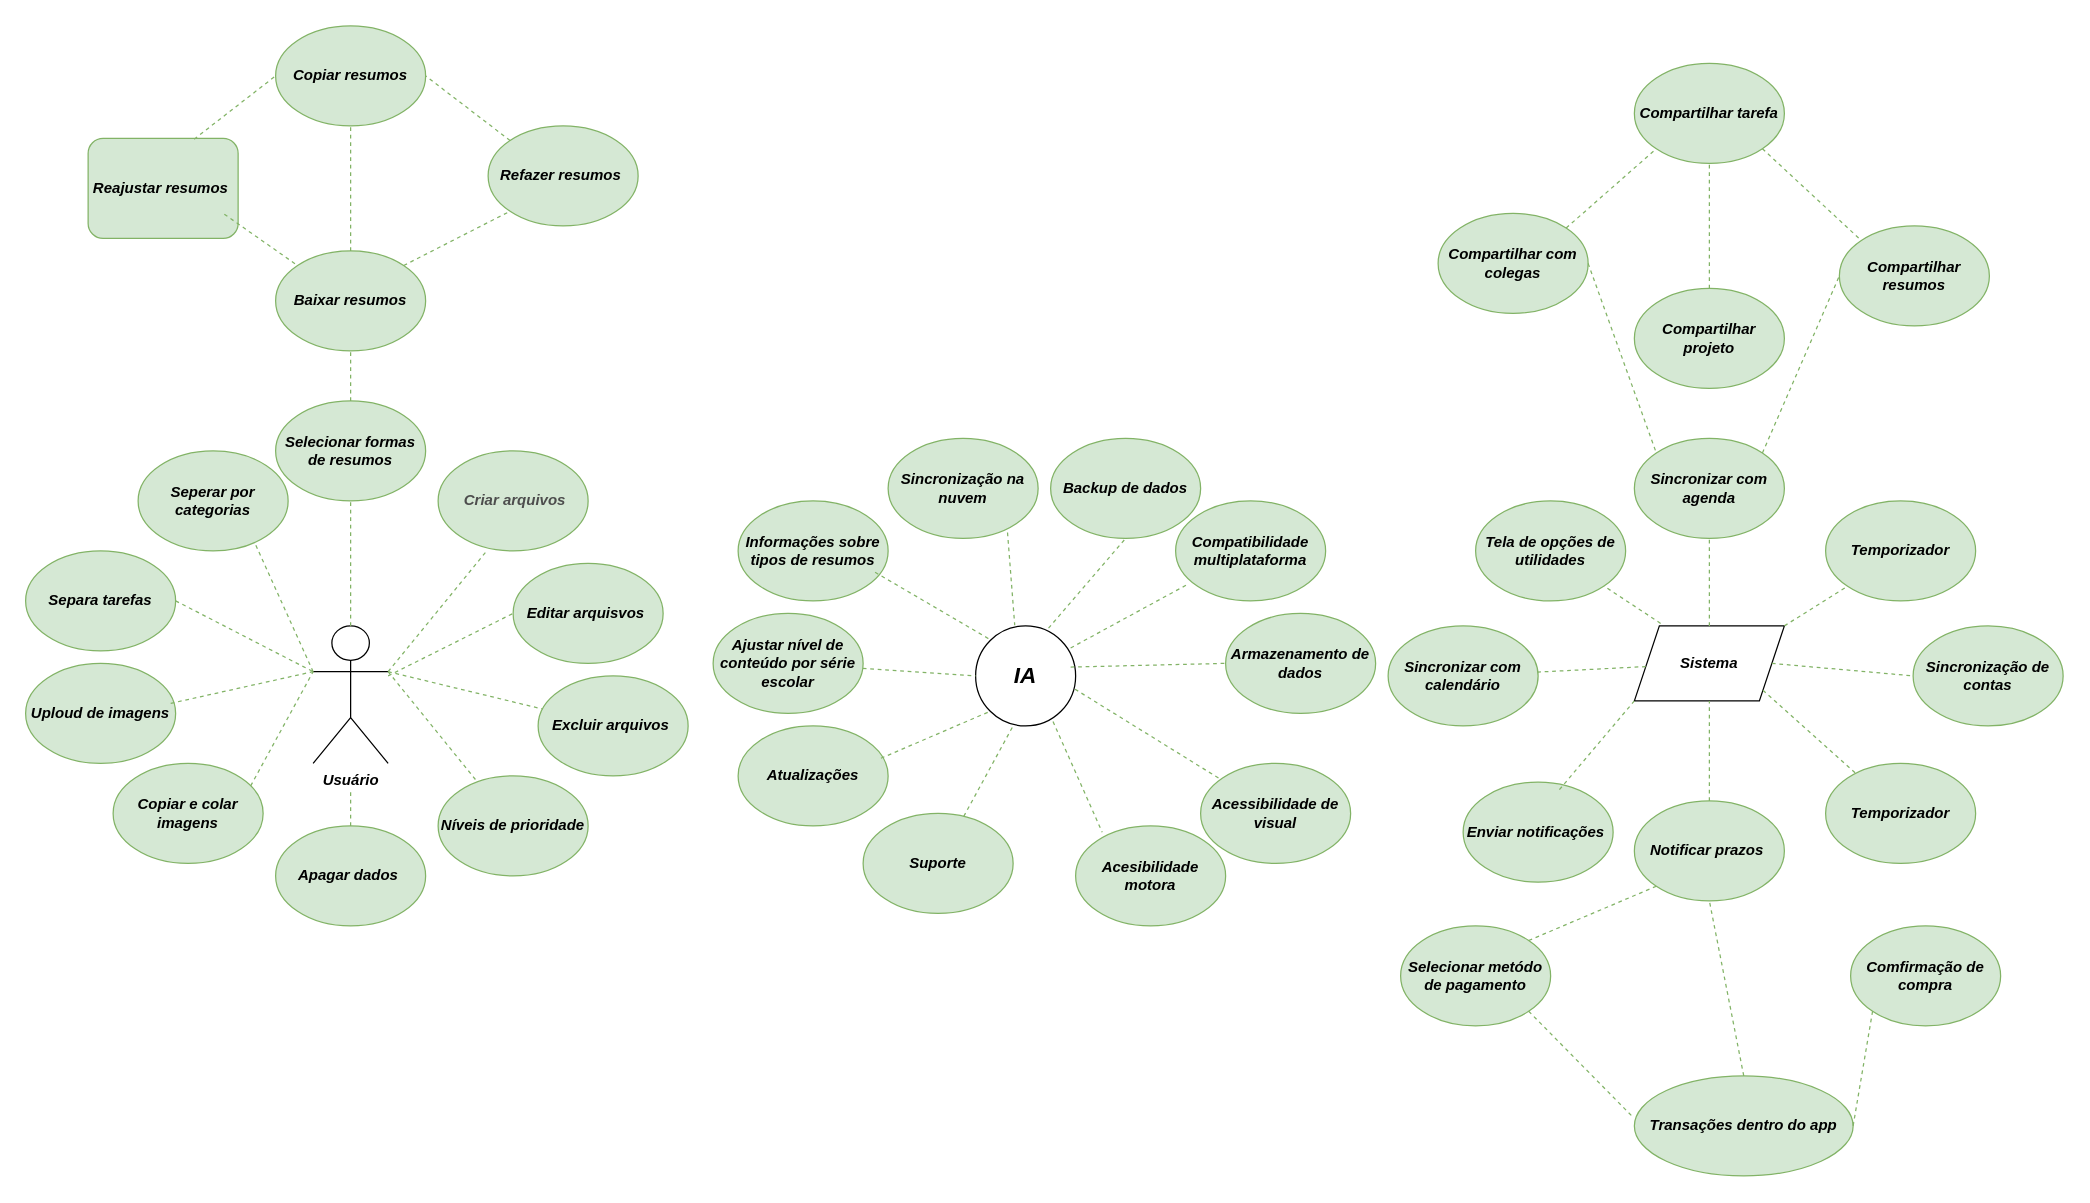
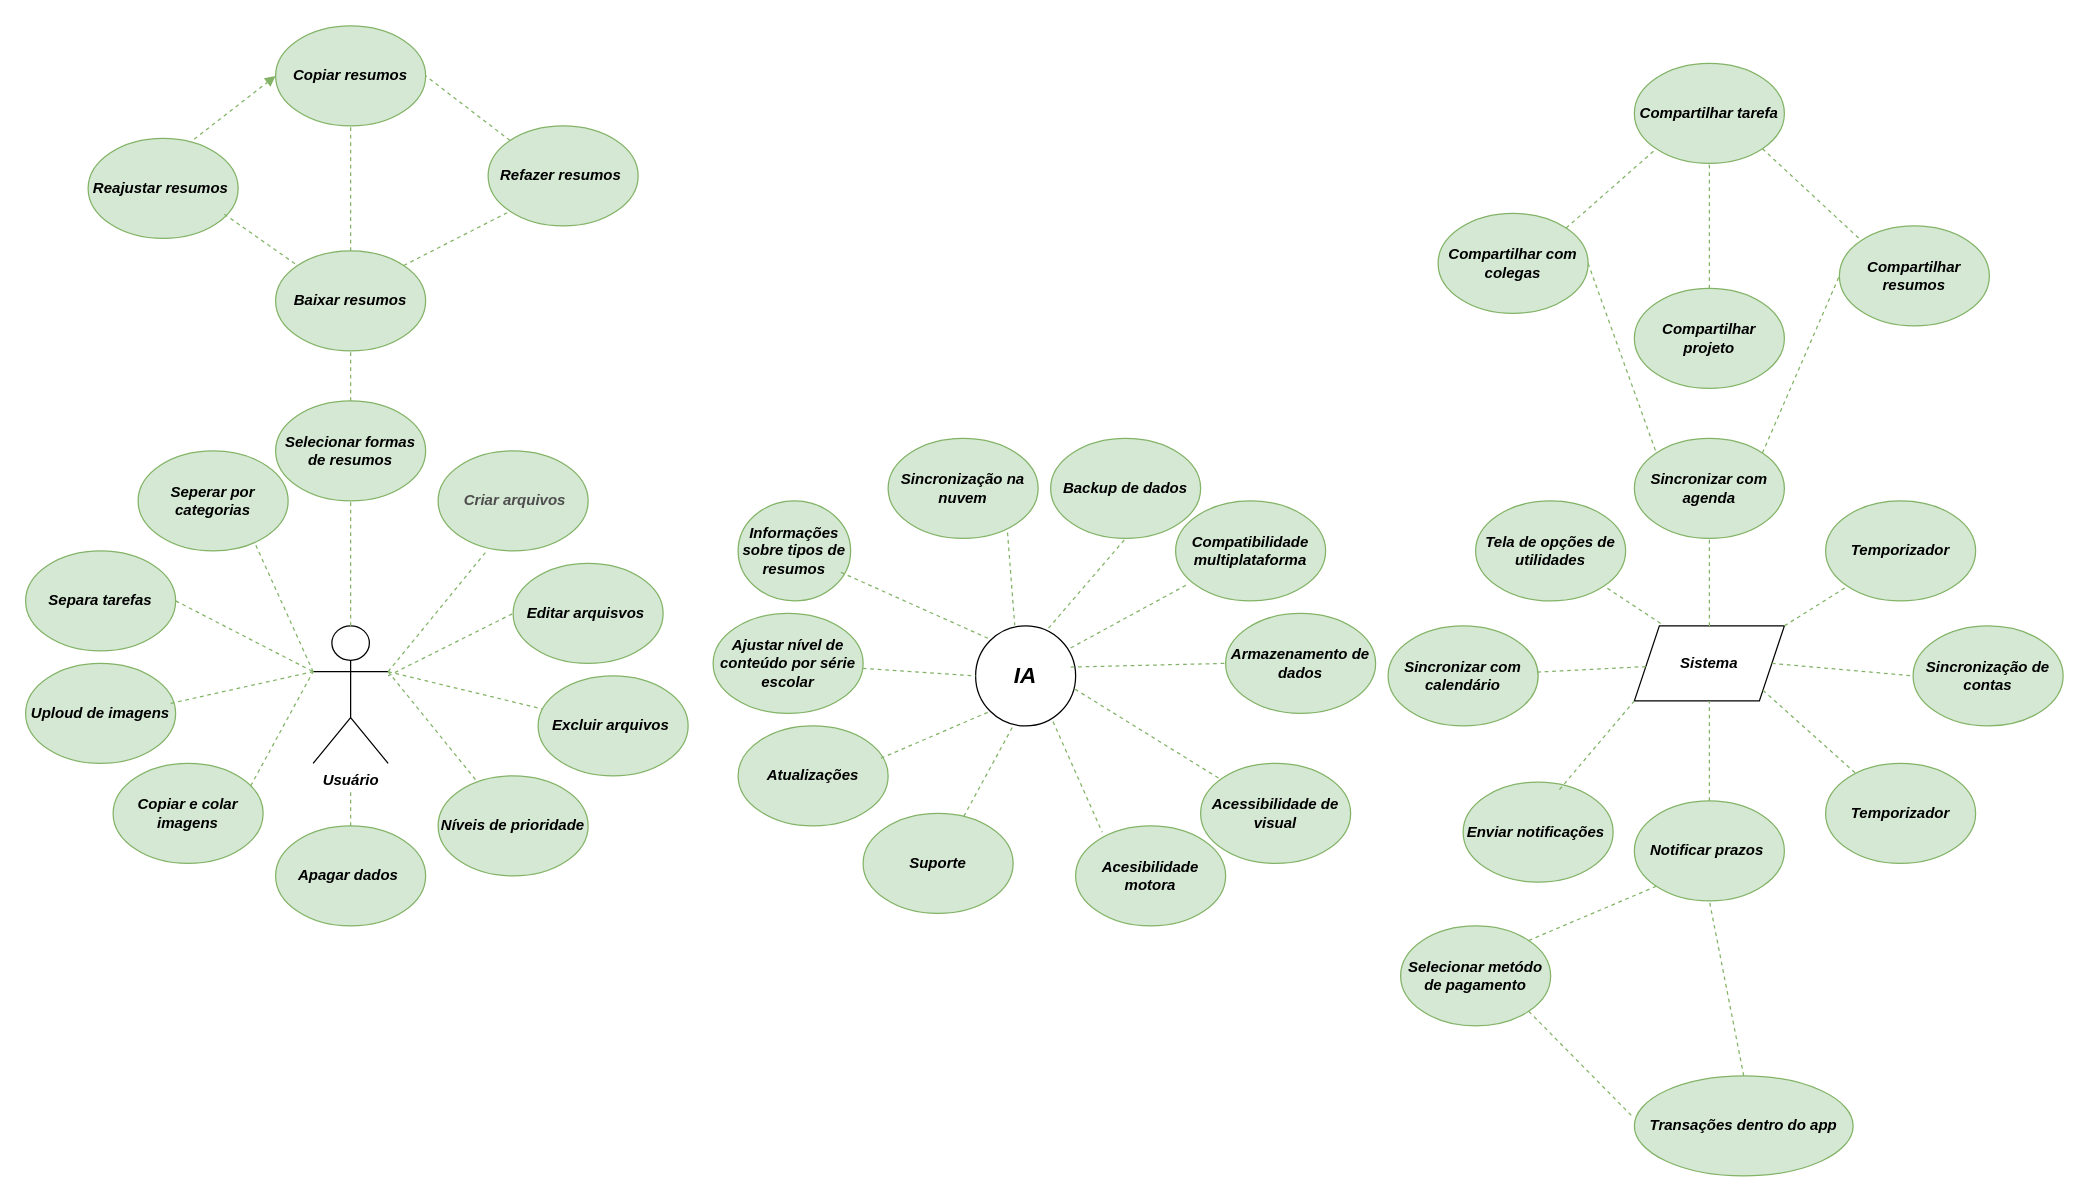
(271, 79) -> (267, 82)
(163, 188) -> (163, 188)
(813, 551) -> (794, 551)
(1926, 976) -> none
(1863, 1068) -> none
